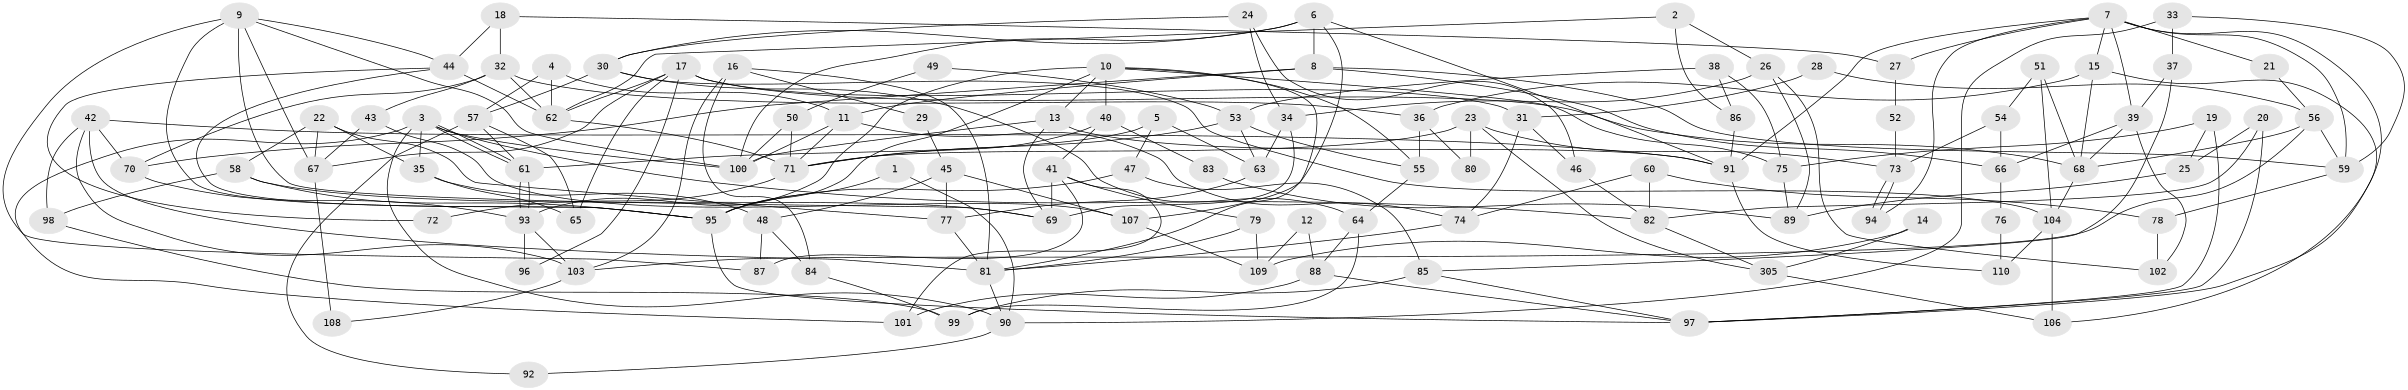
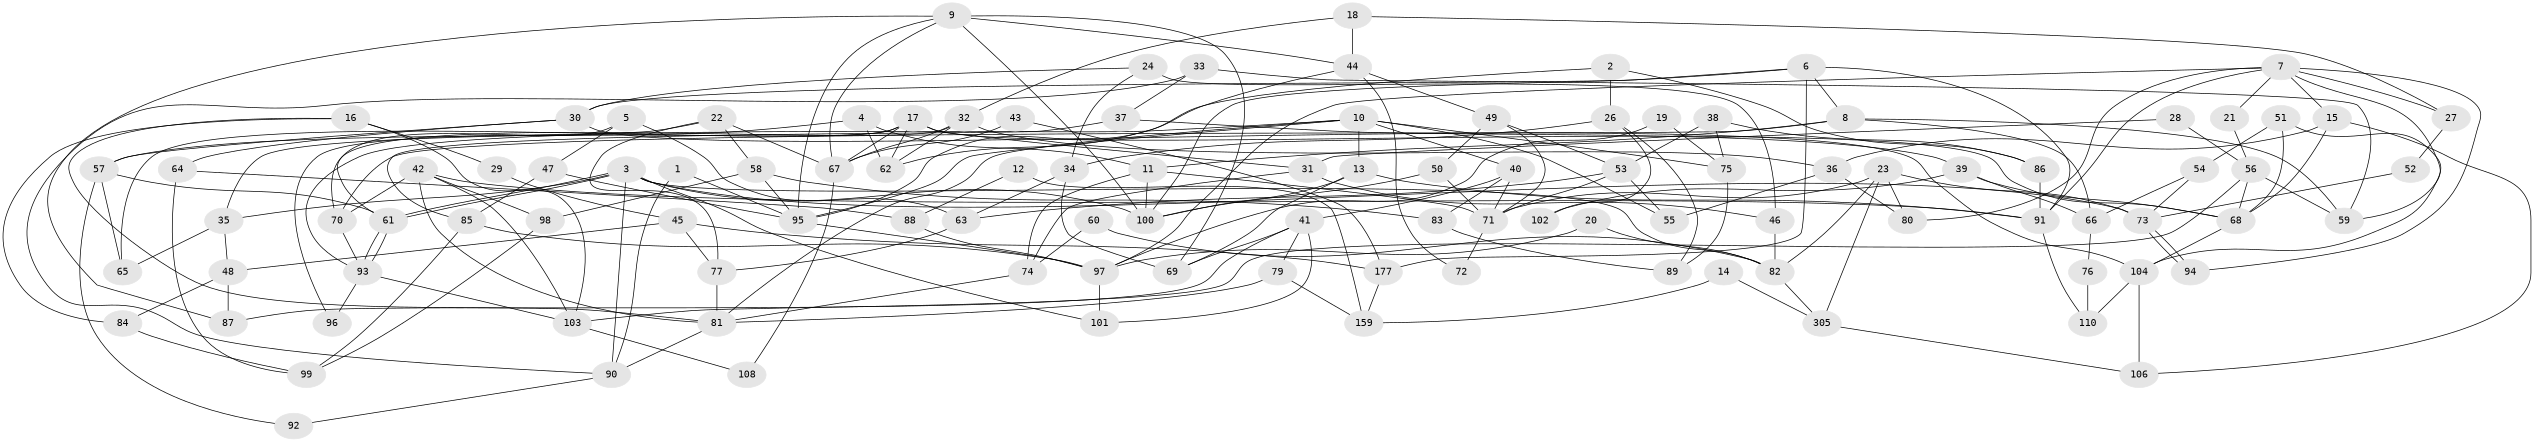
(2123, 66) -> (2089, 150)
(500, 93) -> (1419, 92)
(428, 95) -> (899, 144)
(643, 130) -> (1545, 171)
(2185, 170) -> none
none -> (1720, 185)
(1389, 195) -> none
(641, 202) -> (1096, 200)
(1130, 221) -> (1383, 272)
(2158, 221) -> none
none -> (1834, 225)
(1258, 272) -> (1364, 323)
(1108, 296) -> (1100, 293)
